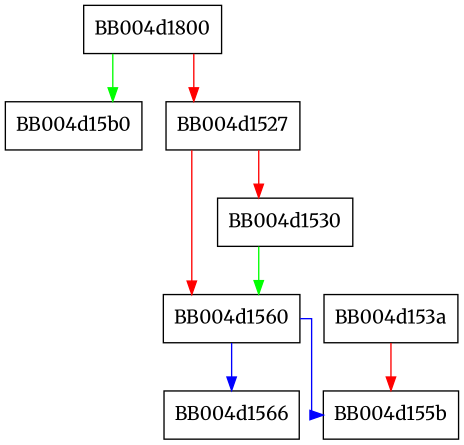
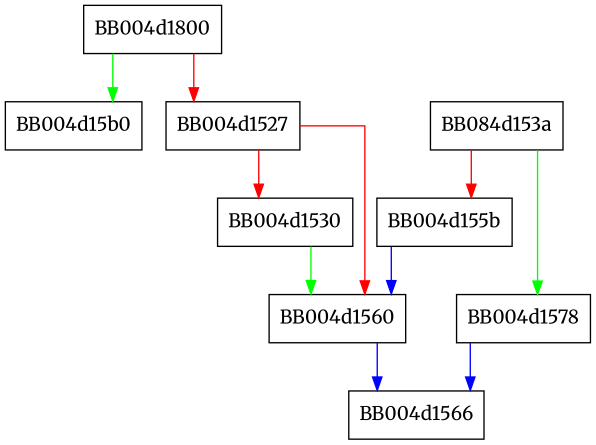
(391, 319) -> (497, 126)
none -> (524, 319)
(312, 362) -> (391, 264)
